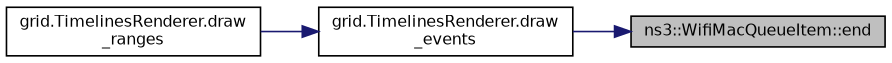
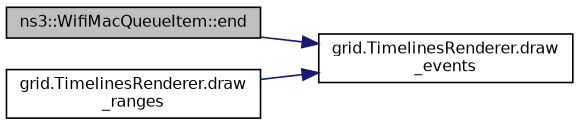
(594, 32) -> (281, 40)
